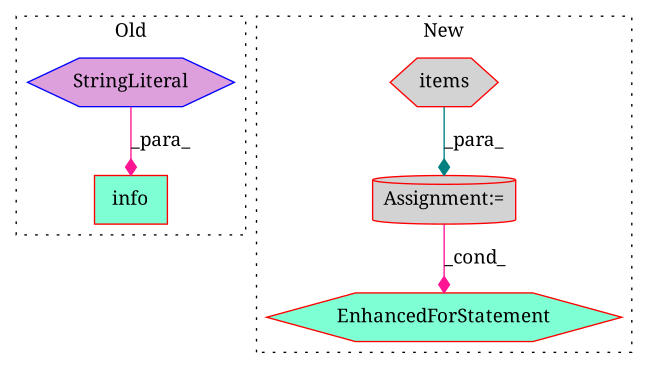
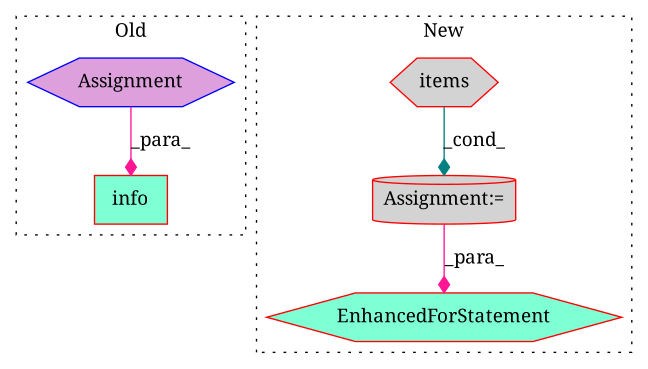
(131, 82) -> (131, 82)
(475, 141) -> (475, 141)
(475, 259) -> (475, 259)
